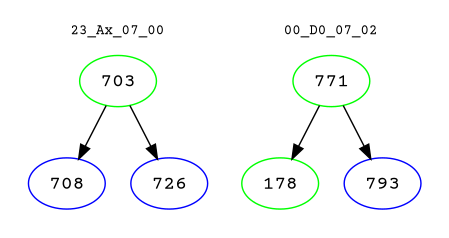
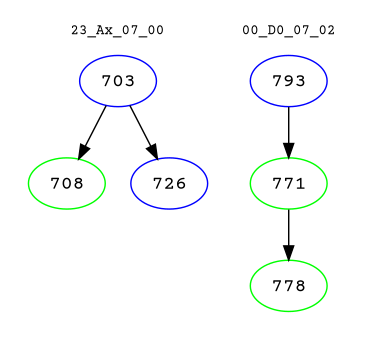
(118, 81) -> (118, 81)
(354, 126) -> (289, 125)
(67, 183) -> (67, 183)
(280, 183) -> (289, 286)
